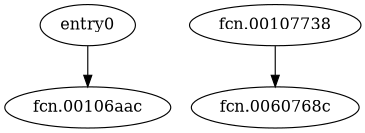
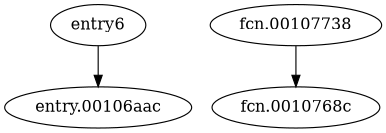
(88, 25) -> (98, 25)
(88, 107) -> (98, 107)
(275, 107) -> (296, 107)
